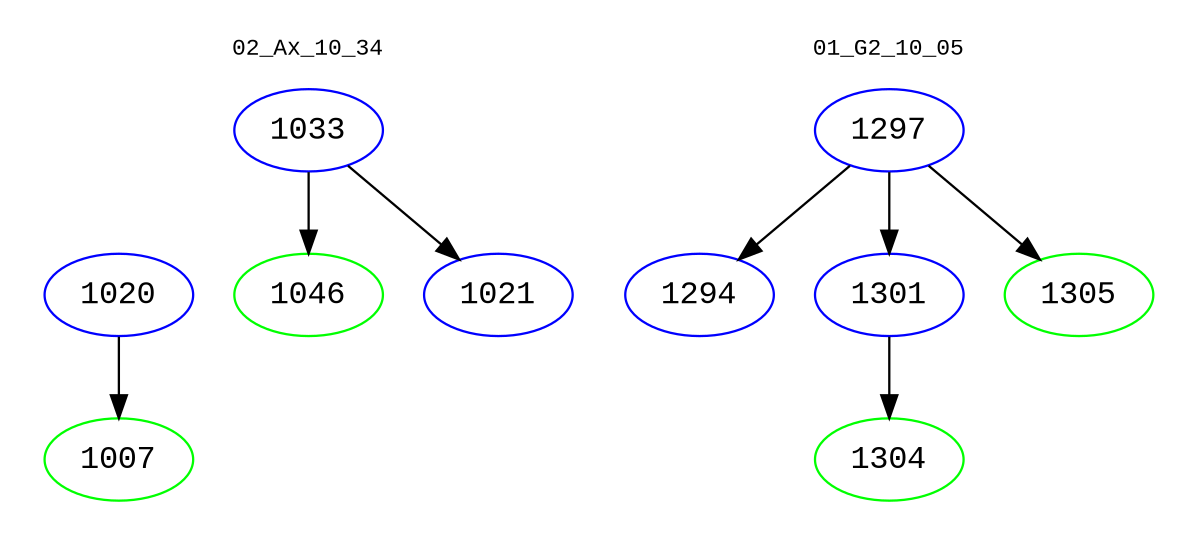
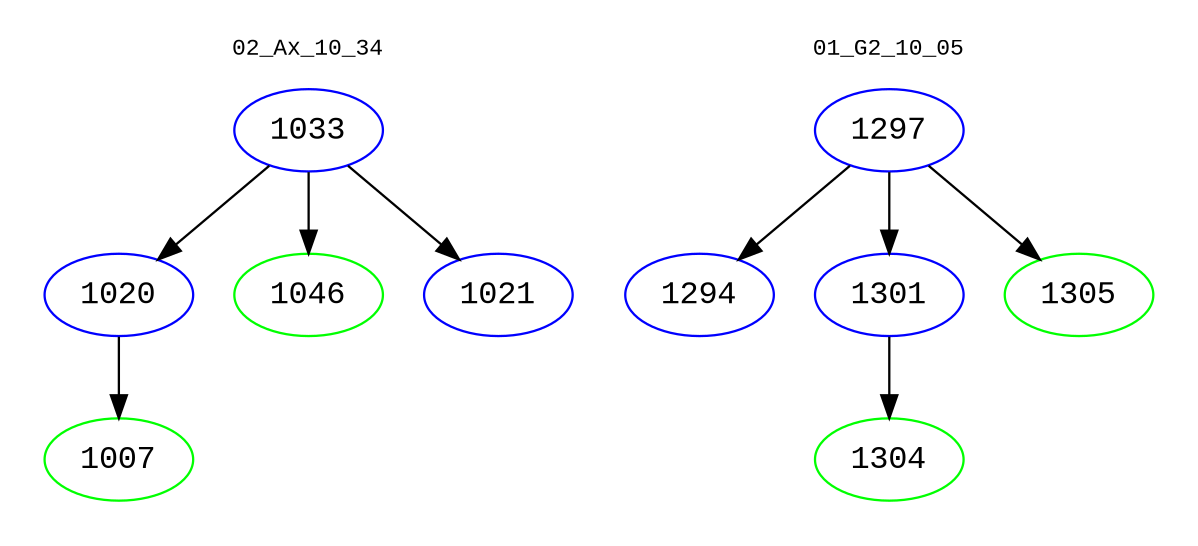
none -> (223, 205)
